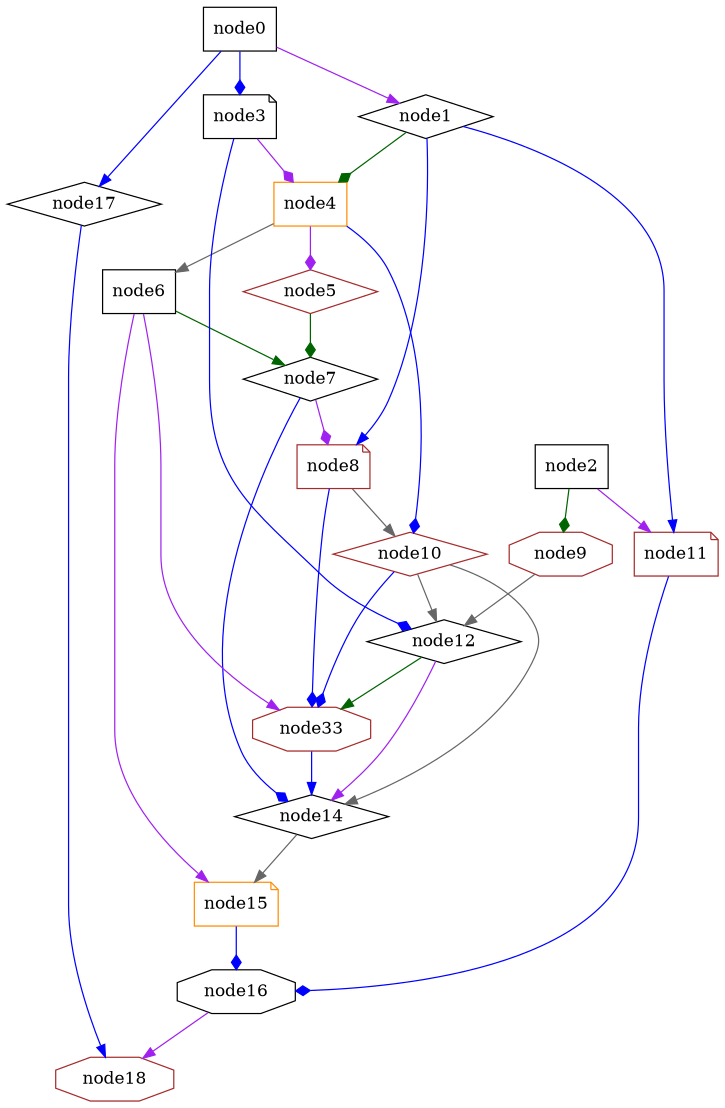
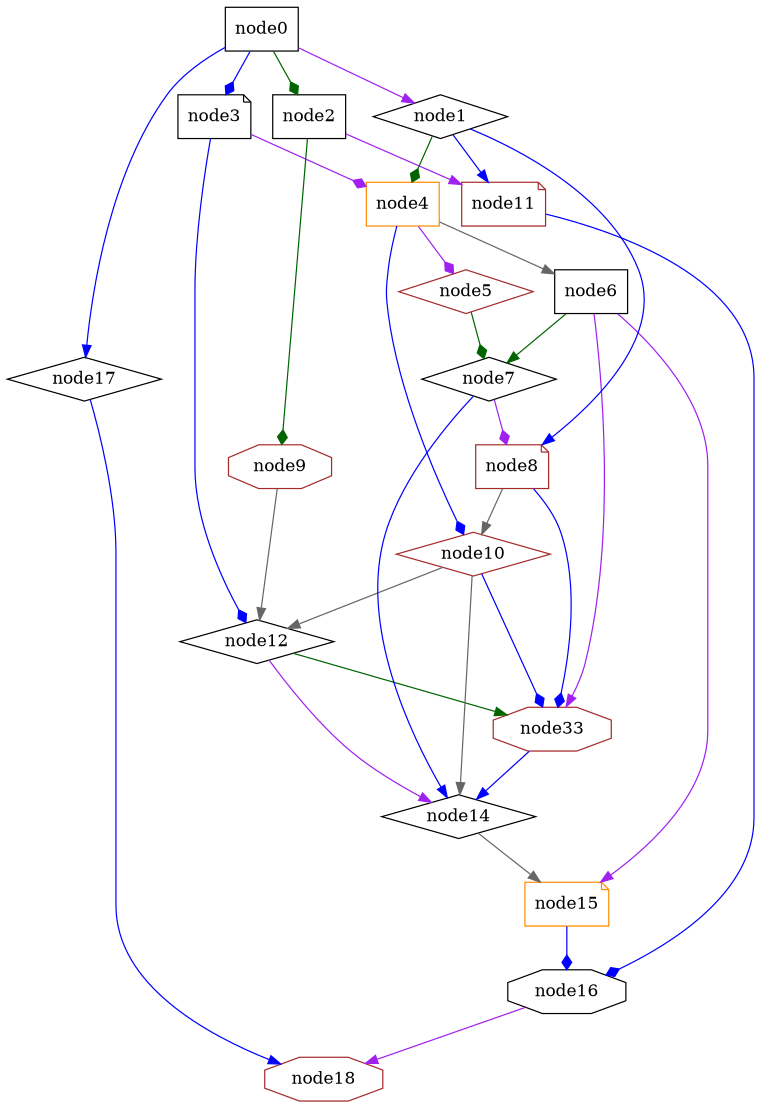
none -> (282, 67)
(228, 596) -> (379, 584)
